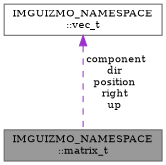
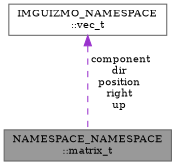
(83, 145) -> (88, 145)
